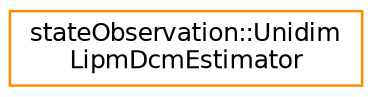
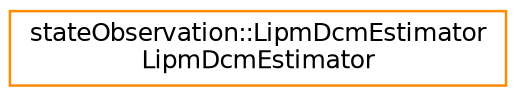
(186, 48) -> (258, 48)
